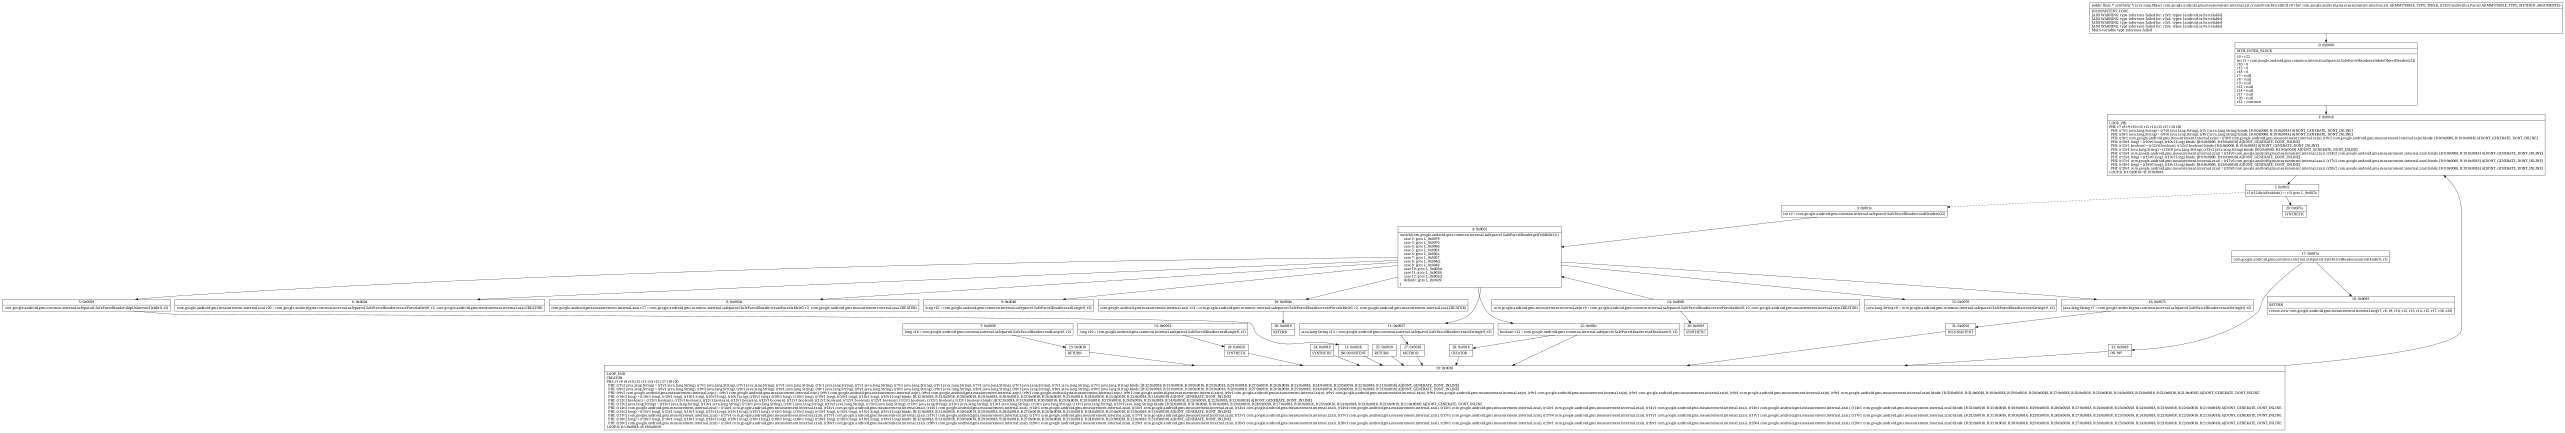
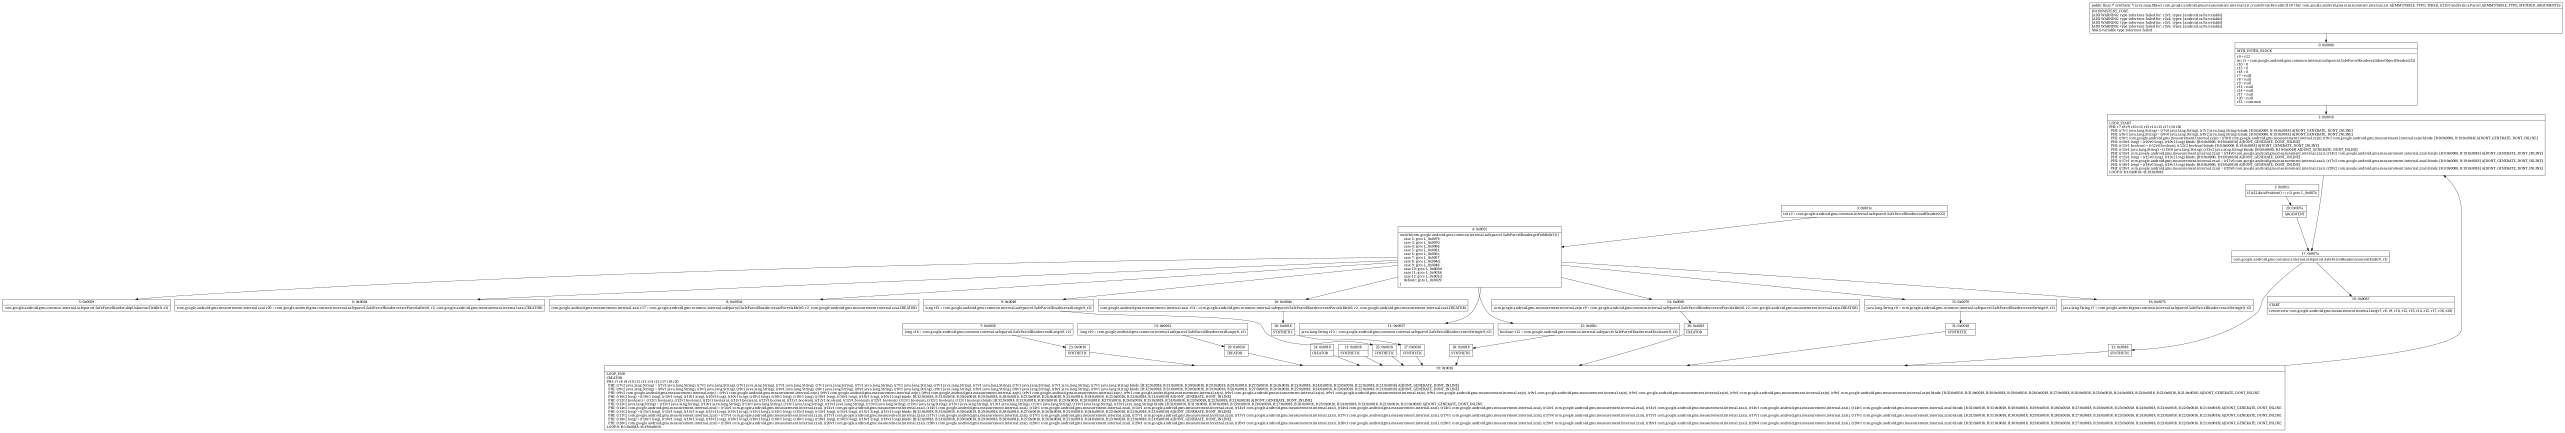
(2118, 123) -> (2120, 123)
(2293, 179) -> (2319, 212)
(2098, 200) -> none
(2294, 214) -> (2295, 214)
none -> (2302, 233)
(1609, 288) -> (1605, 288)
(2276, 305) -> (2275, 305)
(739, 316) -> none
none -> (1219, 318)
(2044, 319) -> (1961, 316)
(1280, 332) -> (1283, 332)
(1696, 332) -> (1694, 332)
(1961, 332) -> (1958, 332)
(1404, 339) -> (1347, 340)
(1546, 350) -> (1633, 350)
(1075, 353) -> (1077, 353)
(1236, 353) -> (1235, 353)
(1322, 353) -> (1320, 353)
(1353, 353) -> (1350, 353)
(1382, 353) -> (1384, 353)
(1411, 353) -> (1413, 353)
(1459, 353) -> (1461, 353)
(2116, 353) -> (2120, 353)
